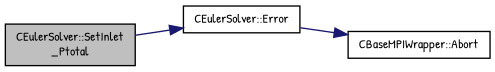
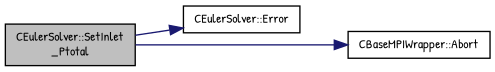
(317, 30) -> (235, 45)
